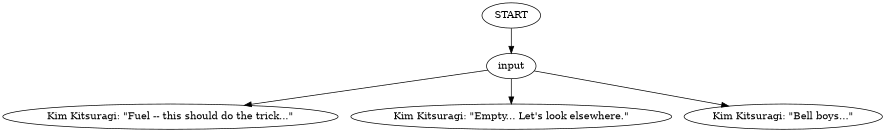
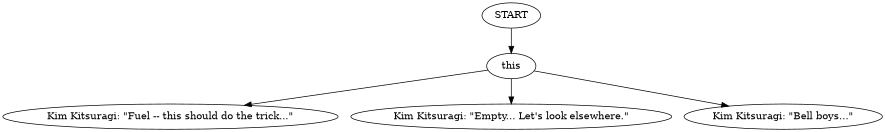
(511, 66) -> (511, 66)
